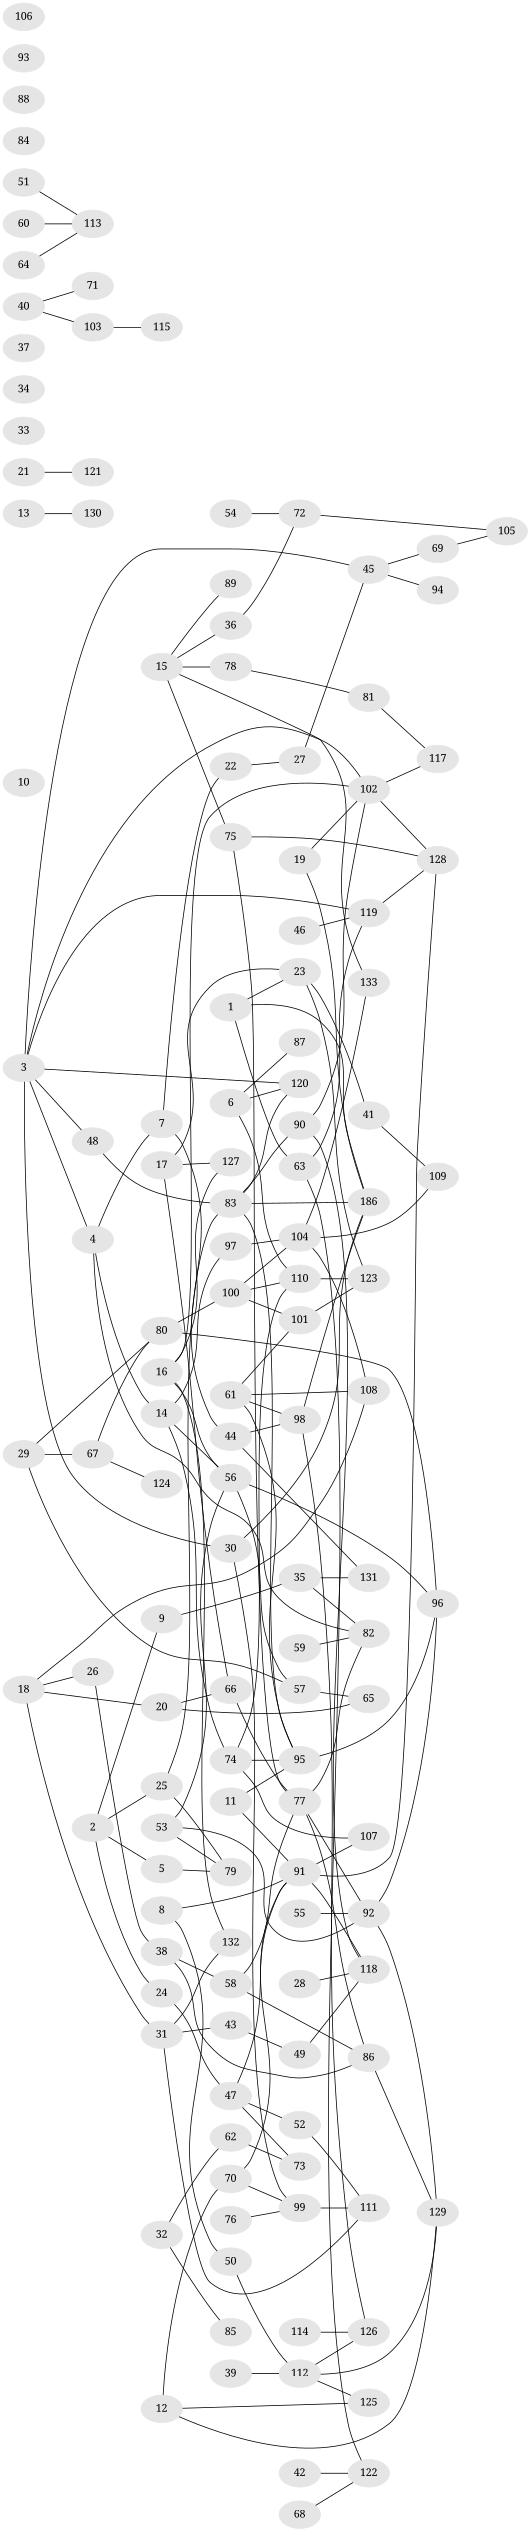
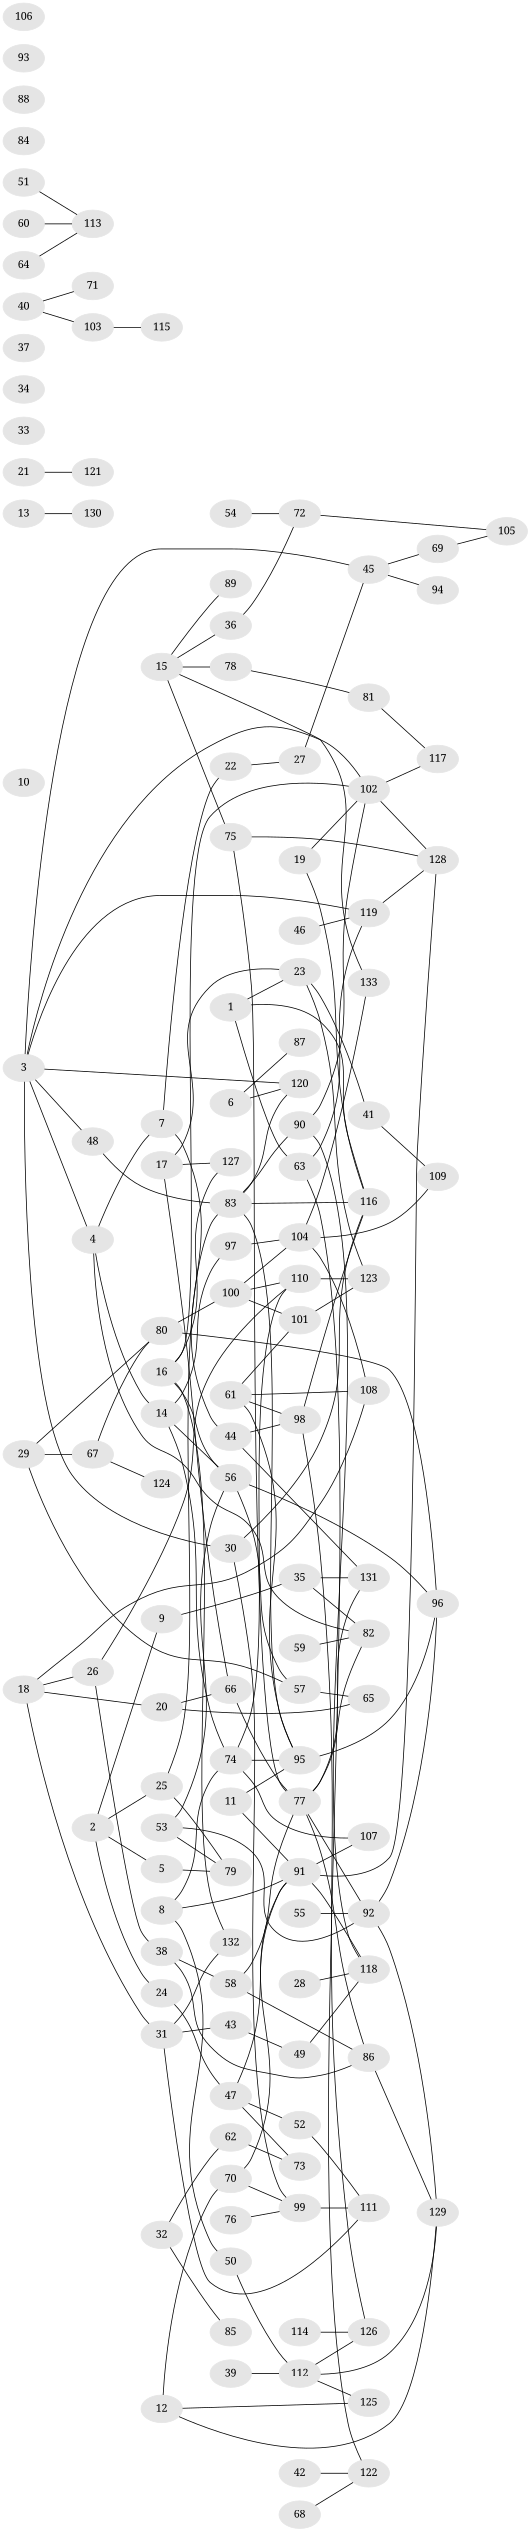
(262, 1193) -> (181, 1510)
(369, 1202) -> (369, 1202)
none -> (337, 1691)
none -> (196, 1835)
